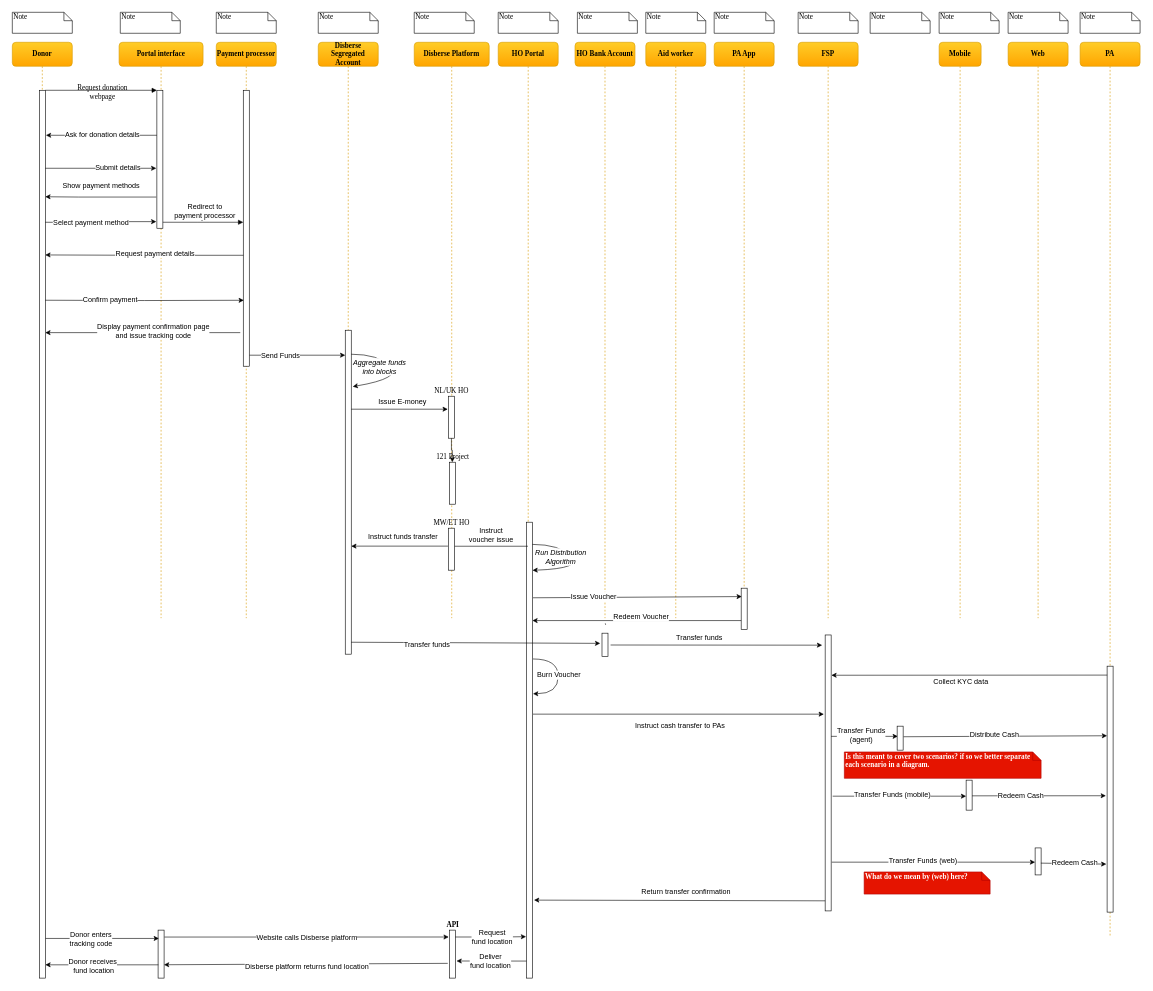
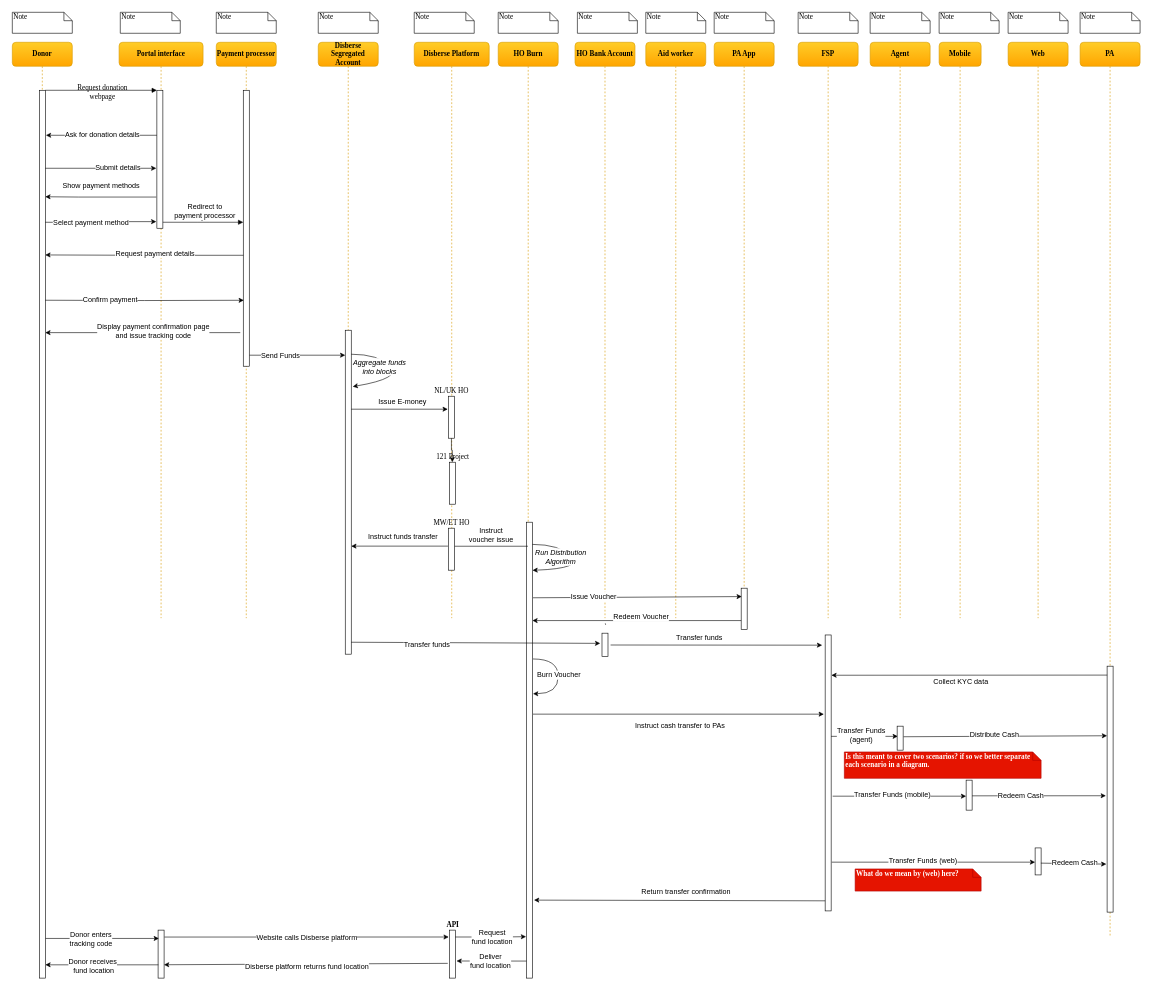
(528, 54) -> (528, 54)
none -> (900, 330)
(927, 883) -> (918, 880)
